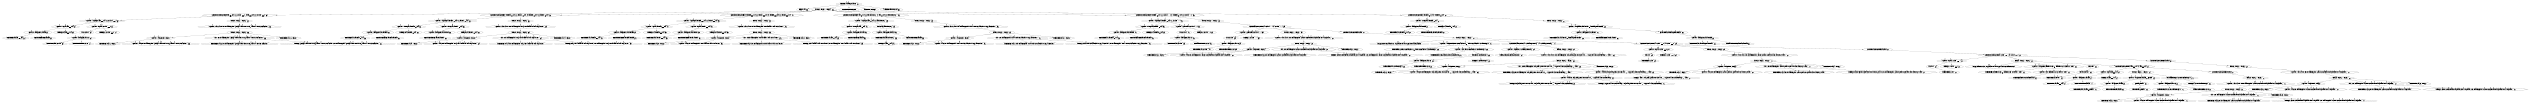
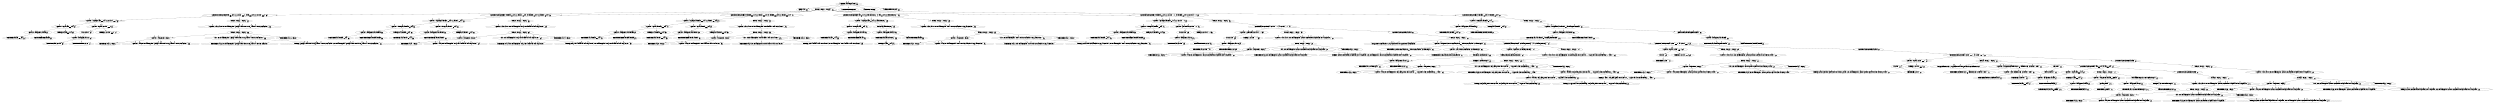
none -> (403, 38)
